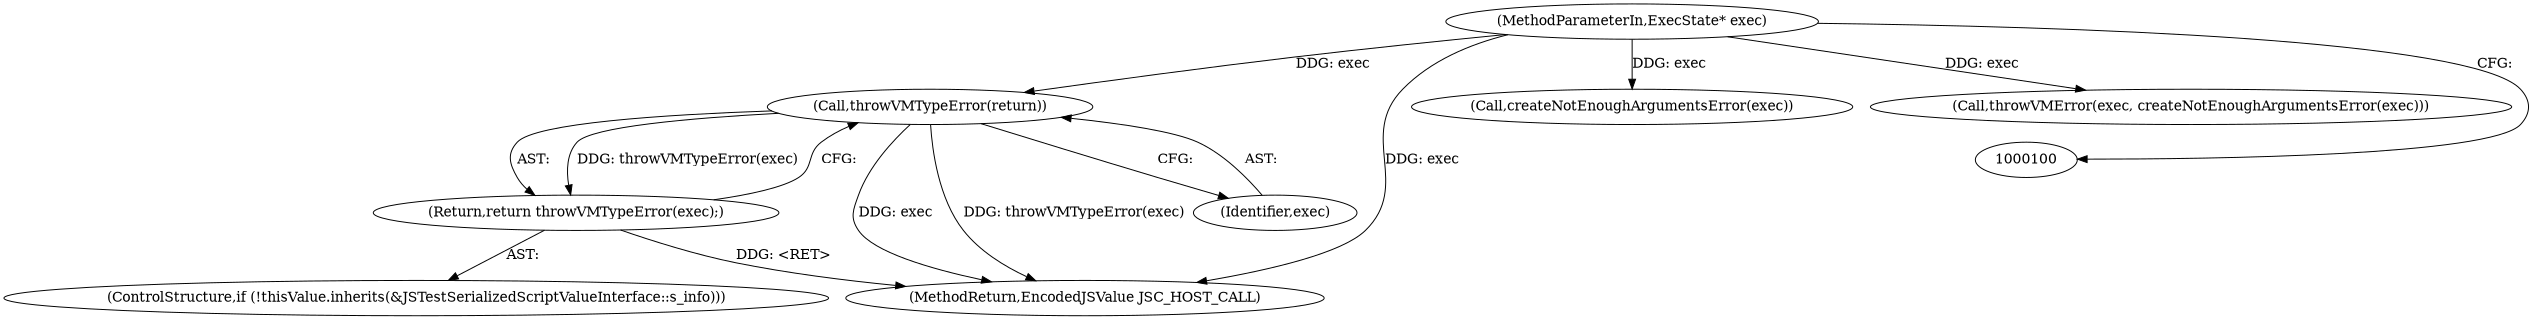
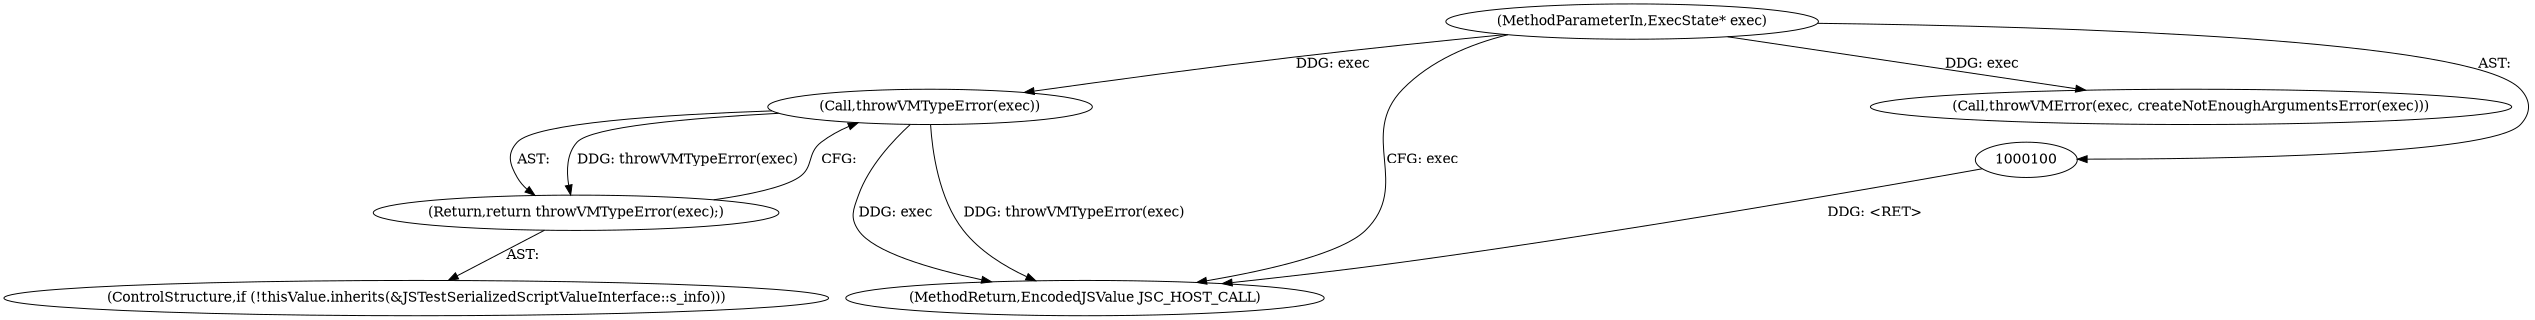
(2497, 64) -> (2497, 64)
(930, 107) -> (930, 107)
(1632, 107) -> none
(1422, 160) -> (1422, 160)
(1275, 213) -> none
(756, 267) -> (1608, 232)
